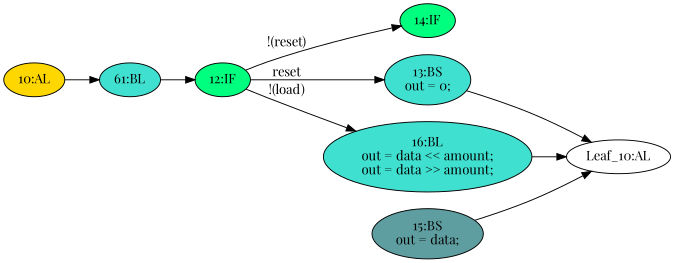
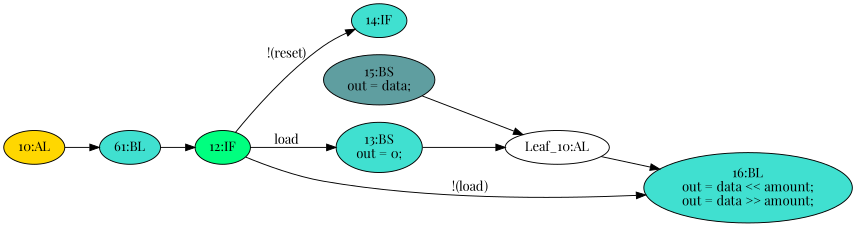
(428, 21) -> (379, 21)
(287, 73) -> (287, 140)
(544, 157) -> (626, 162)
